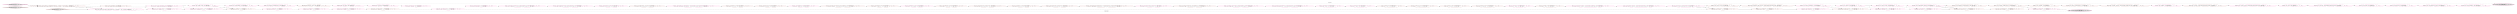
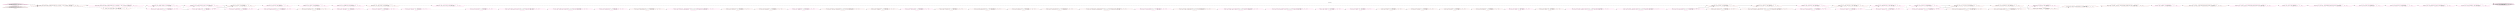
(58, 9) -> none
(2080, 11) -> none
